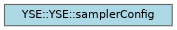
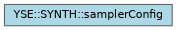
(88, 15) -> (88, 15)
